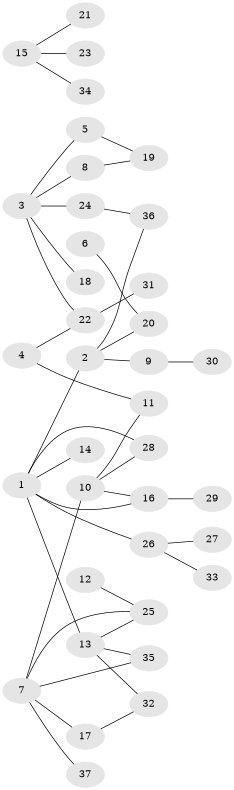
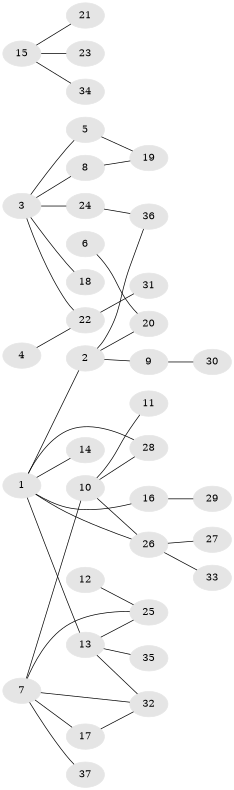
(83, 384) -> none
(117, 494) -> (117, 516)
(85, 675) -> (85, 697)
